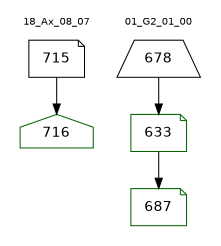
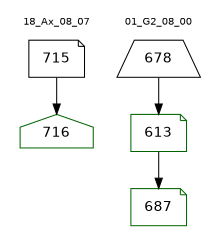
(159, 22) -> (159, 22)
(159, 133) -> (159, 133)
